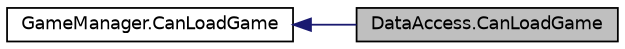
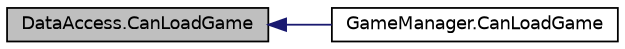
(334, 25) -> (309, 25)
